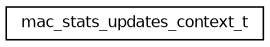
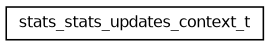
(135, 23) -> (135, 23)
